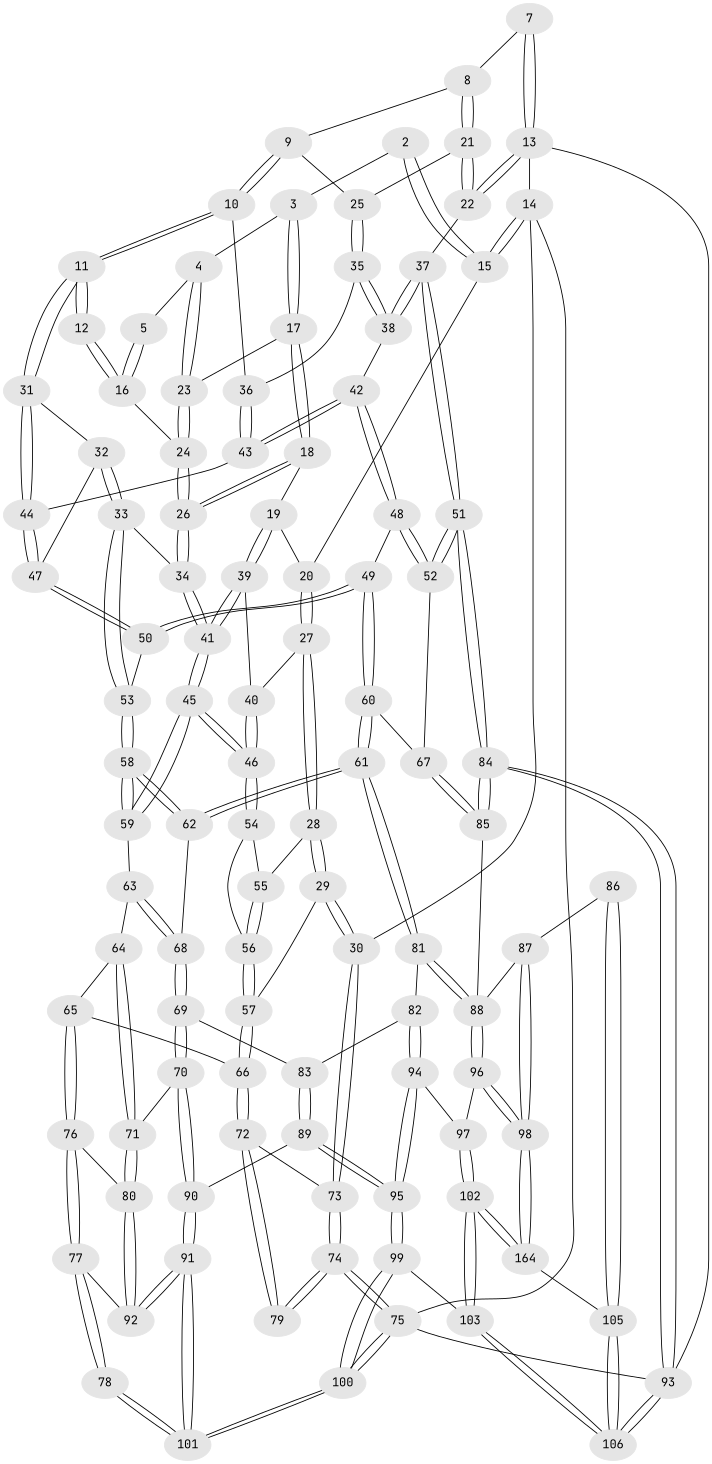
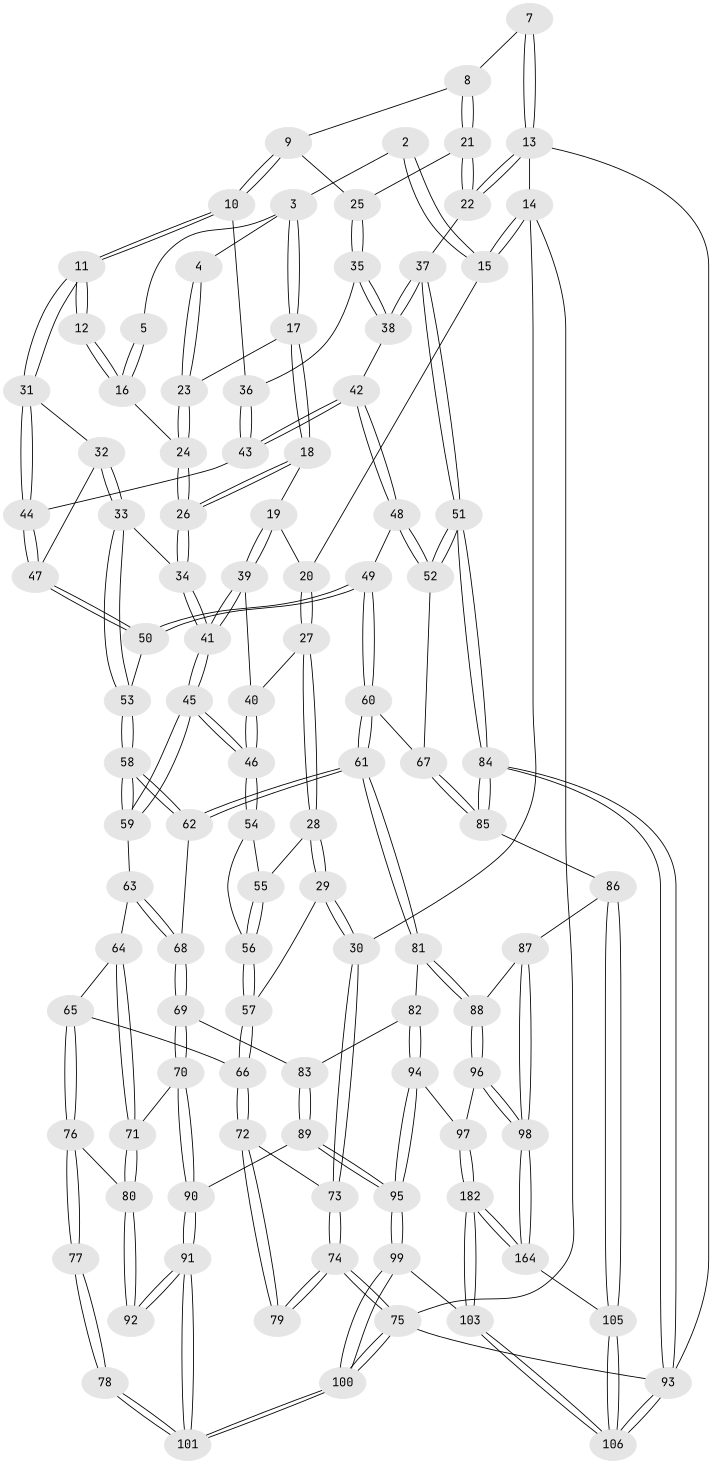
(171, 298) -> (187, 237)
(480, 918) -> (548, 856)
(470, 1197) -> (470, 1197)
(103, 1290) -> none
